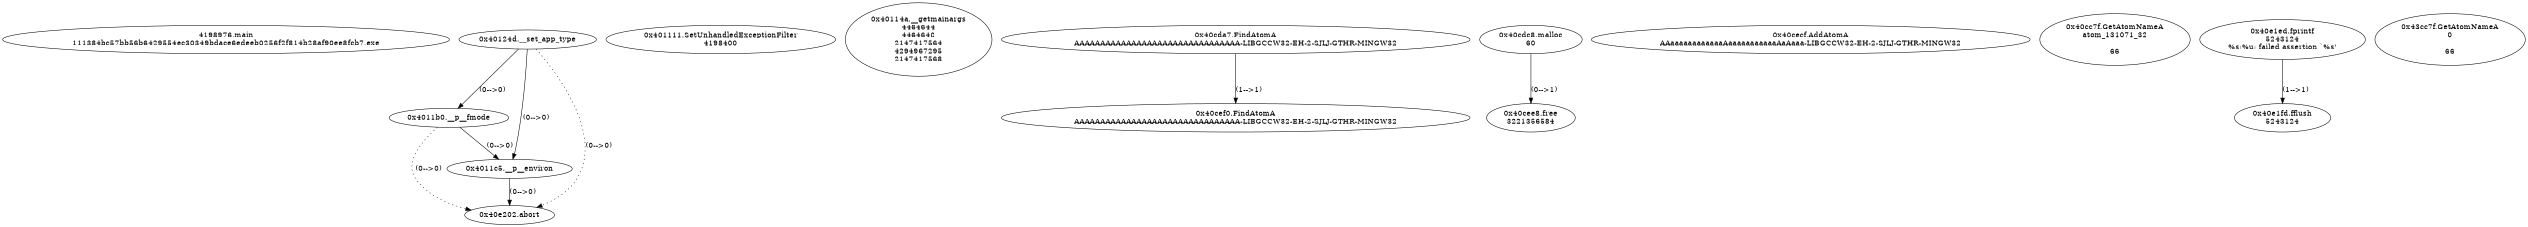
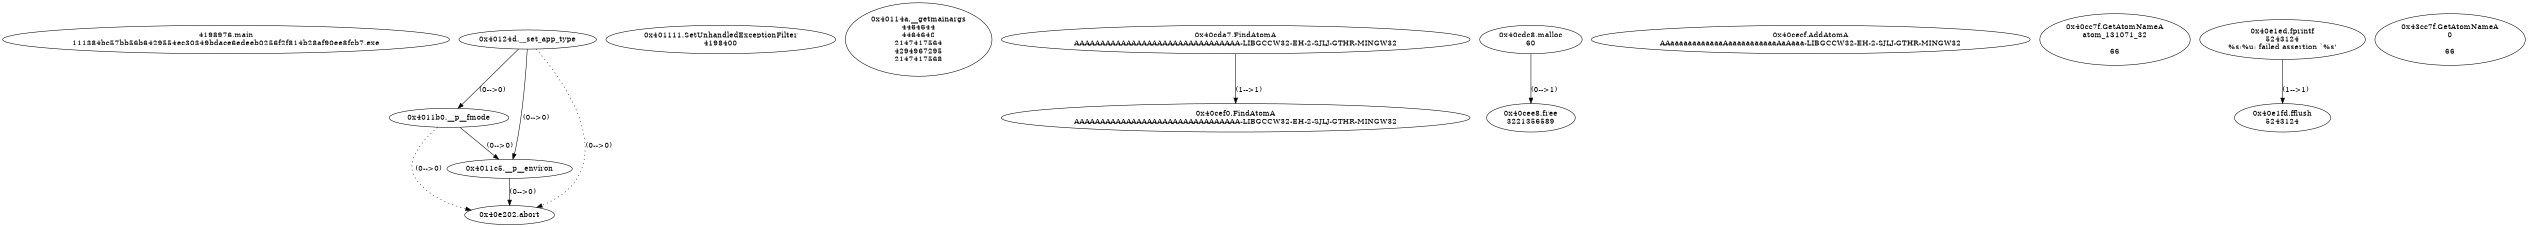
(1531, 118) -> (1531, 118)
